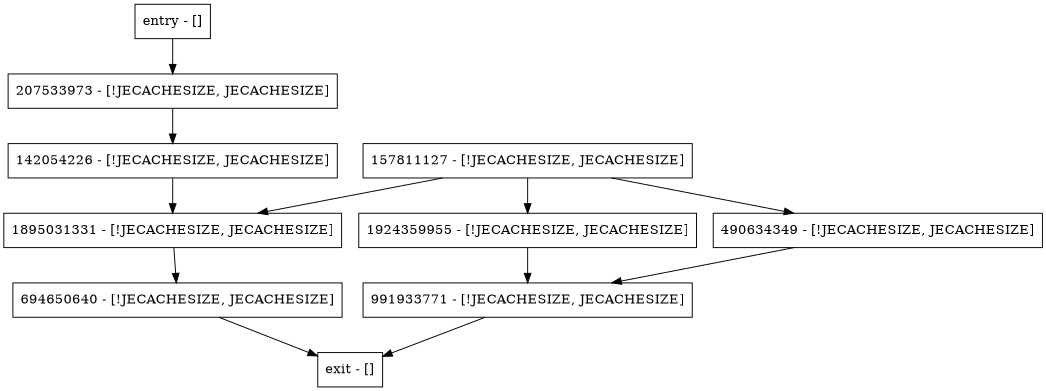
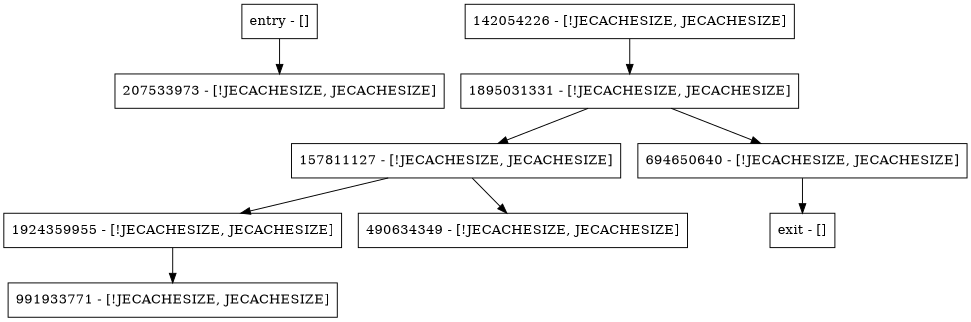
(173, 121) -> none
(355, 195) -> (548, 124)
(708, 264) -> none
(438, 335) -> none
